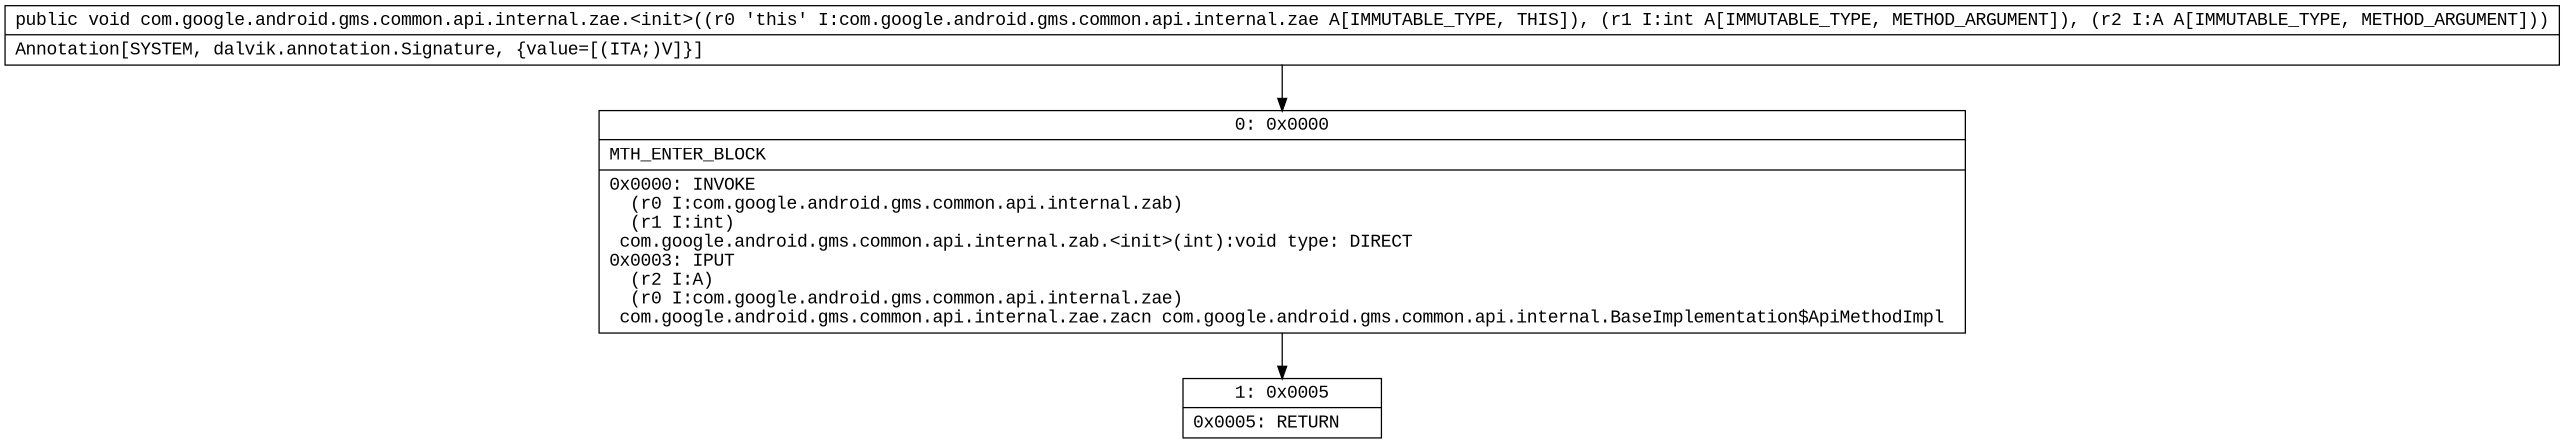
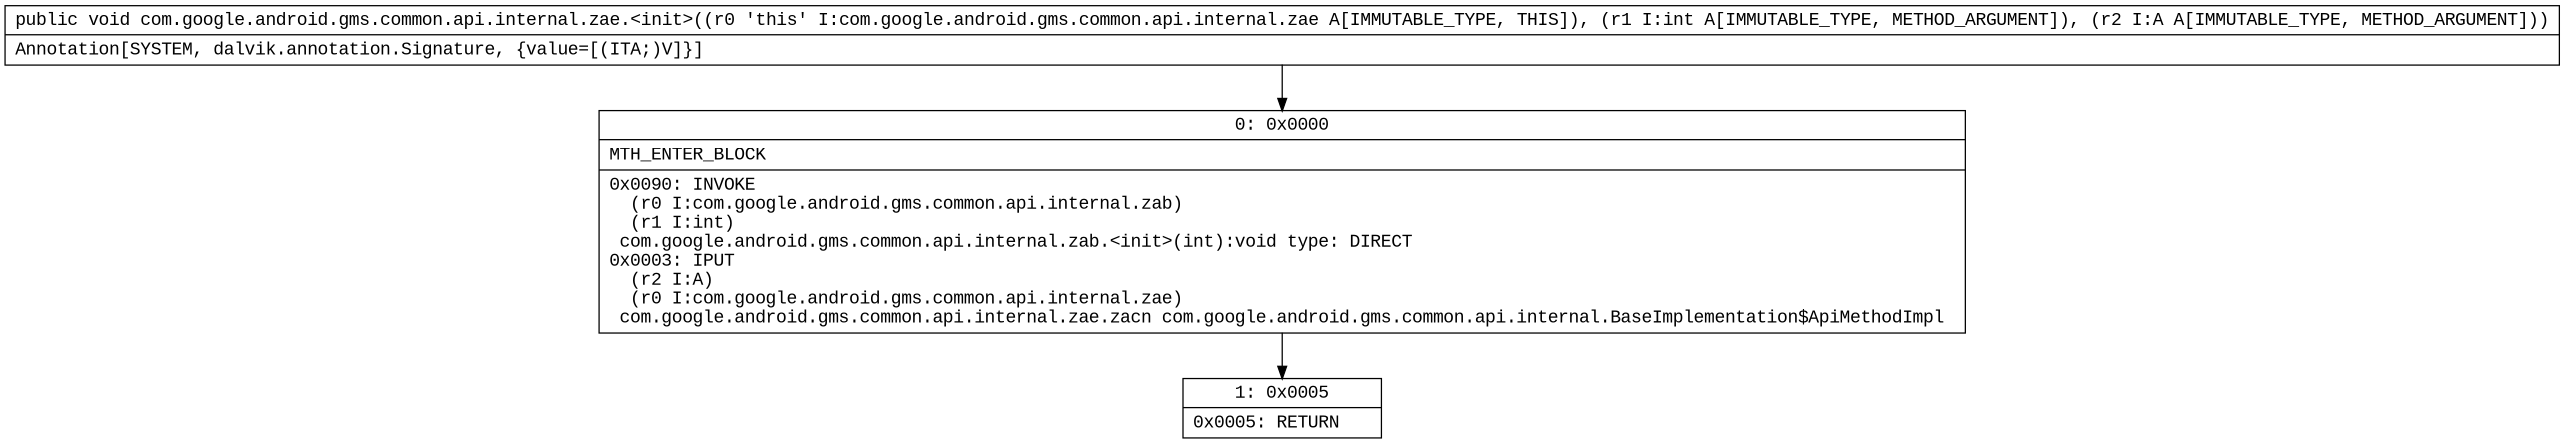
(693, 185) -> (693, 185)
